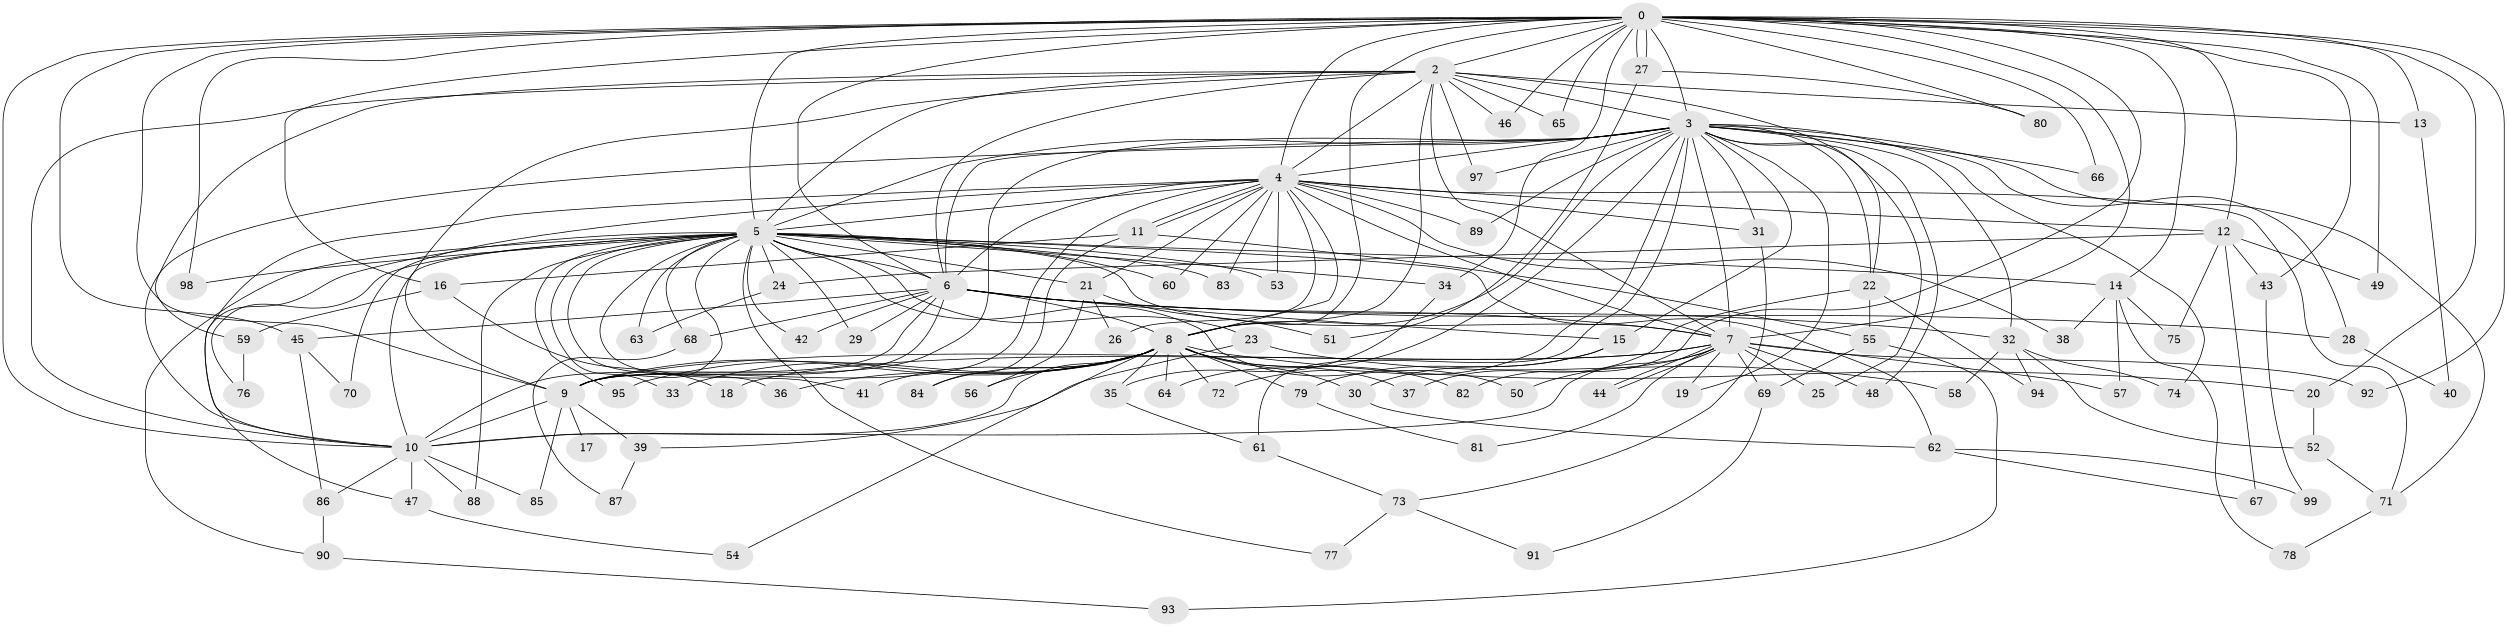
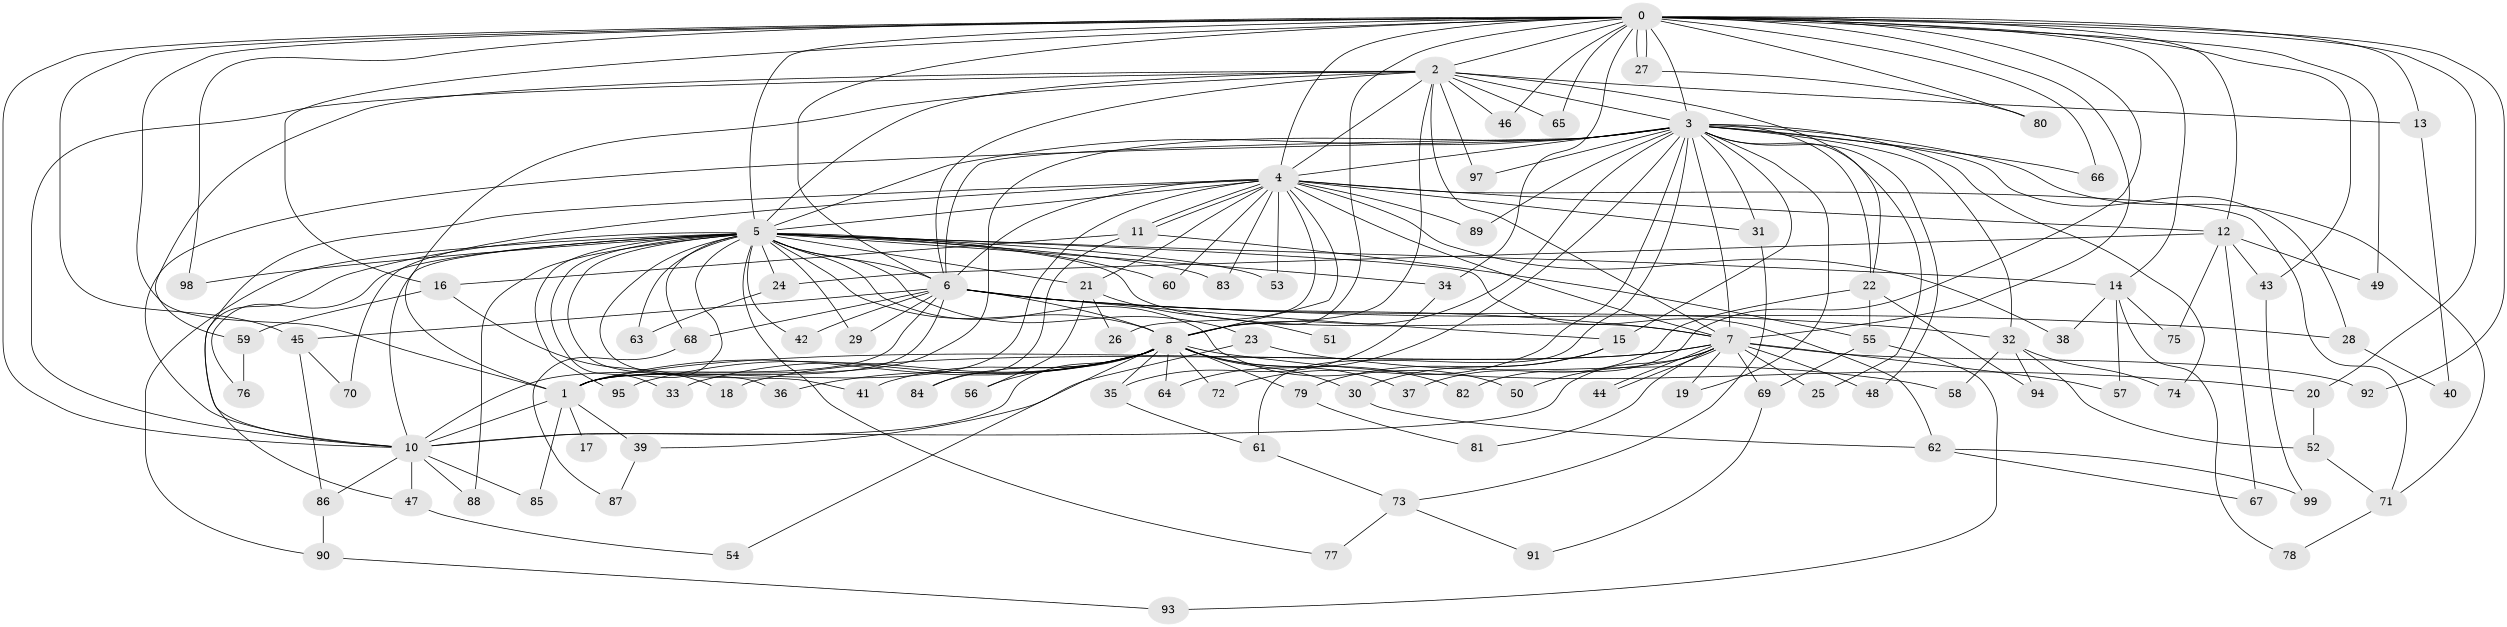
(1535, 246) -> none
none -> (895, 308)
(565, 394) -> (565, 394)
